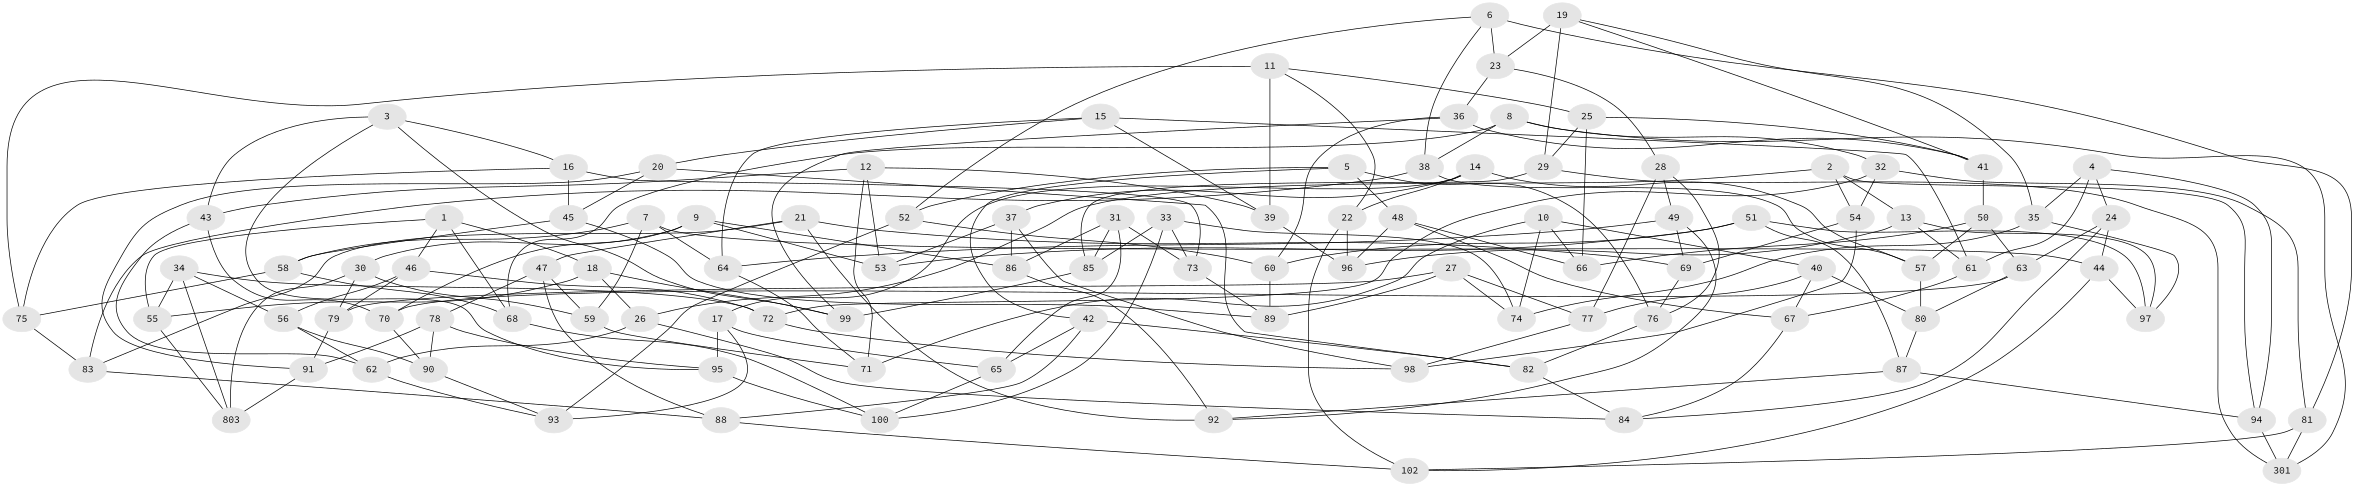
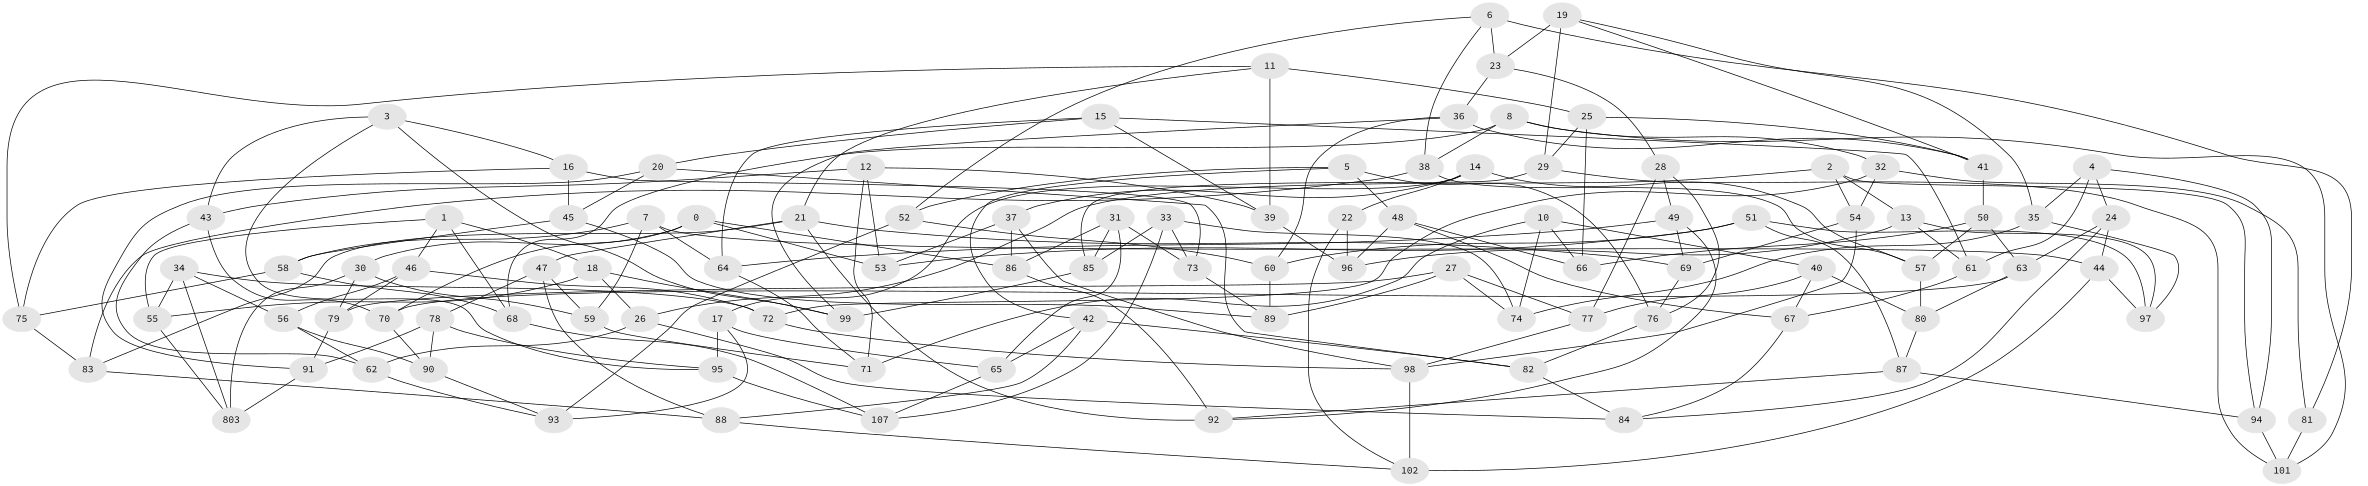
(1363, 139) -> (1011, 103)
(696, 218) -> (696, 218)
(880, 420) -> (880, 420)
(1862, 459) -> (1410, 420)
(2282, 471) -> (2282, 471)
